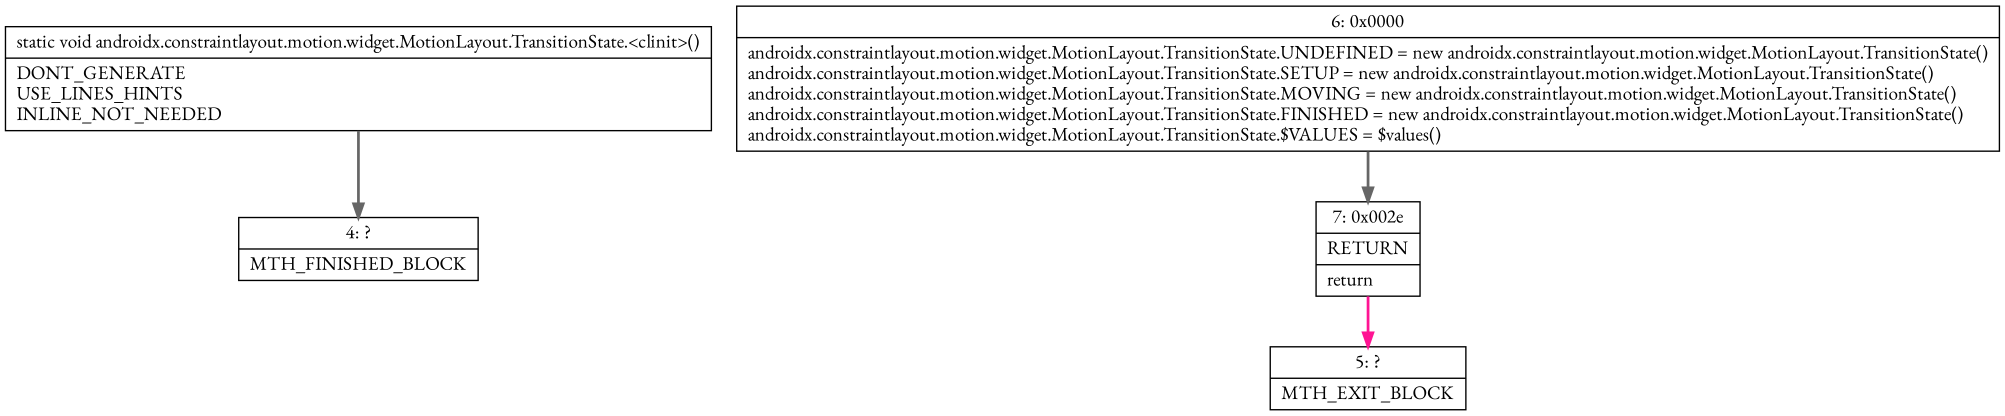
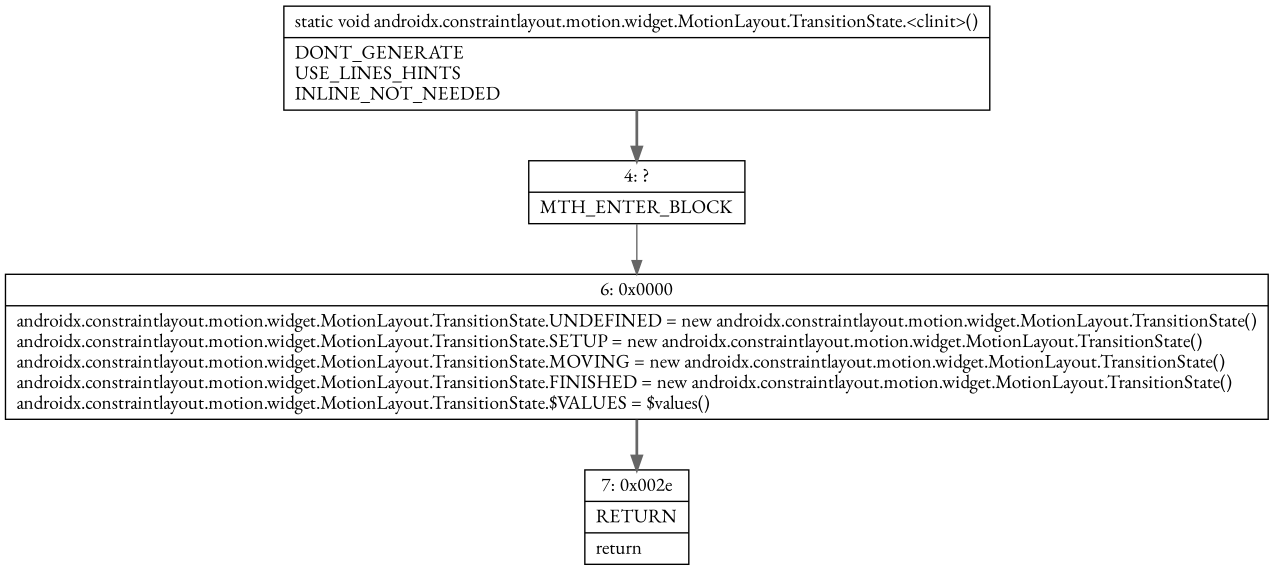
none -> (637, 242)
(358, 264) -> (637, 207)
(1368, 378) -> none
